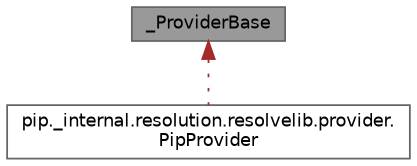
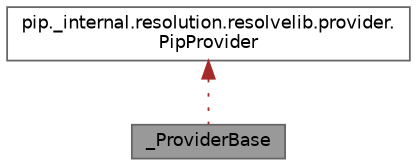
(208, 82) -> (208, 102)
